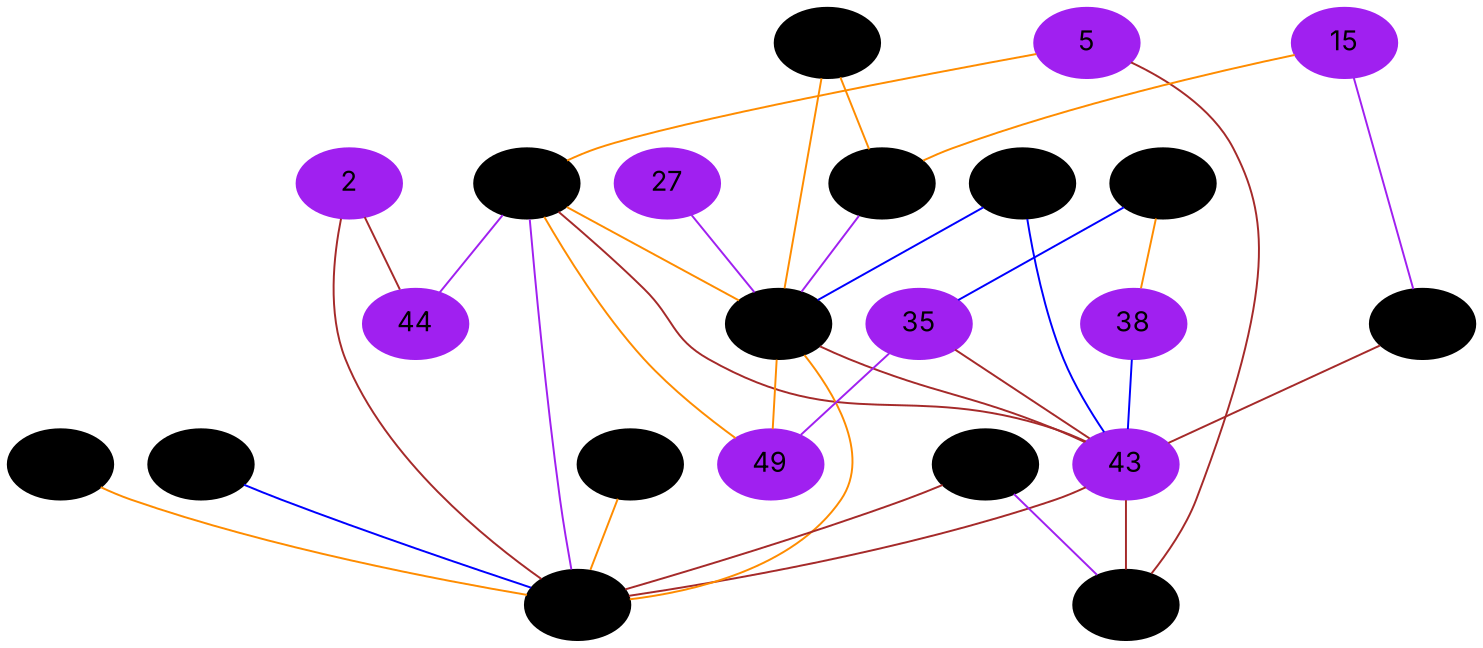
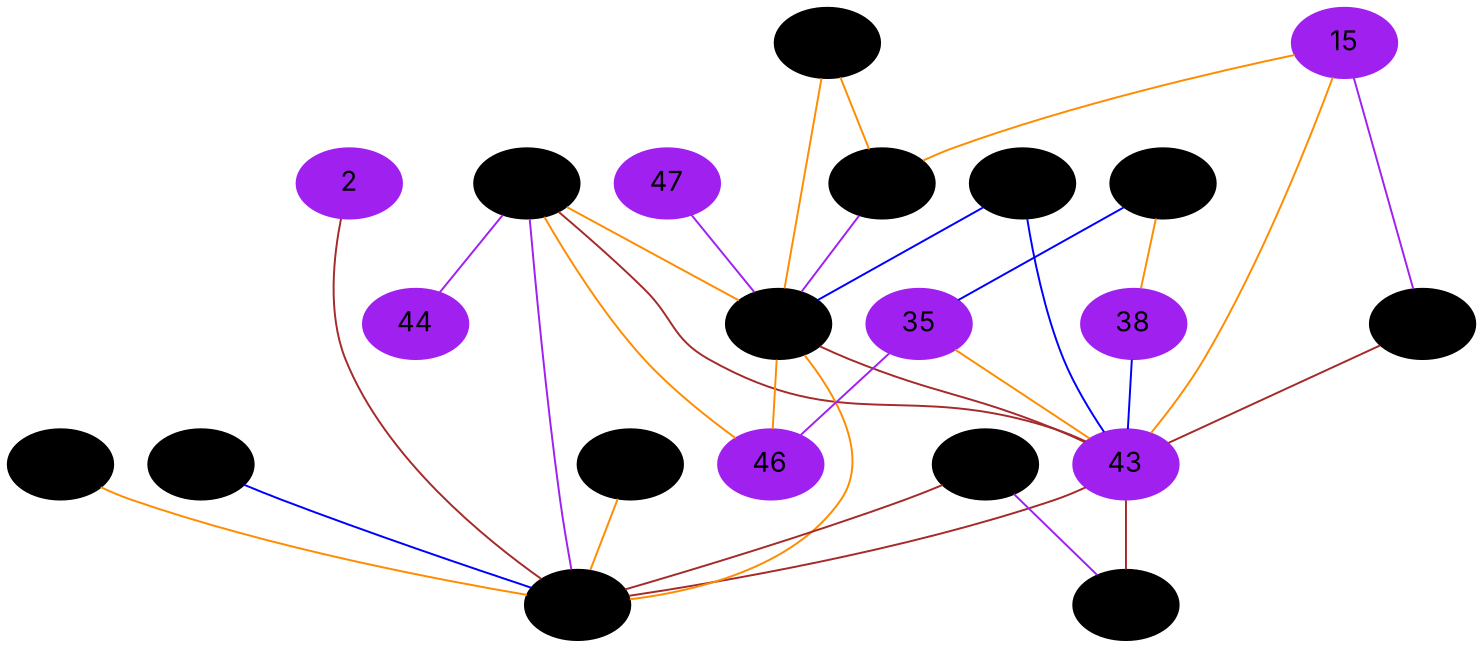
(1087, 43) -> none
(667, 183) -> (667, 183)
(382, 253) -> none
none -> (1255, 262)
(1022, 394) -> (1022, 394)
(771, 464) -> (771, 464)
